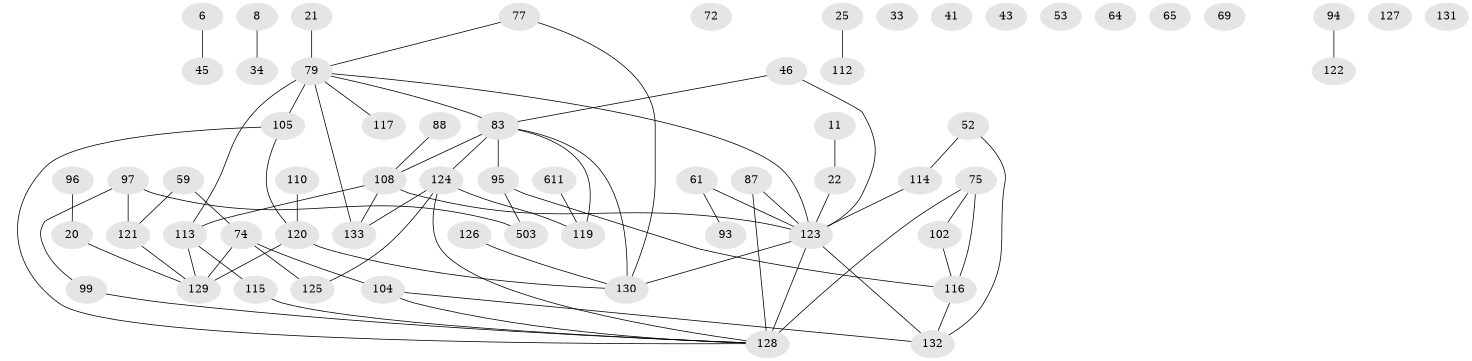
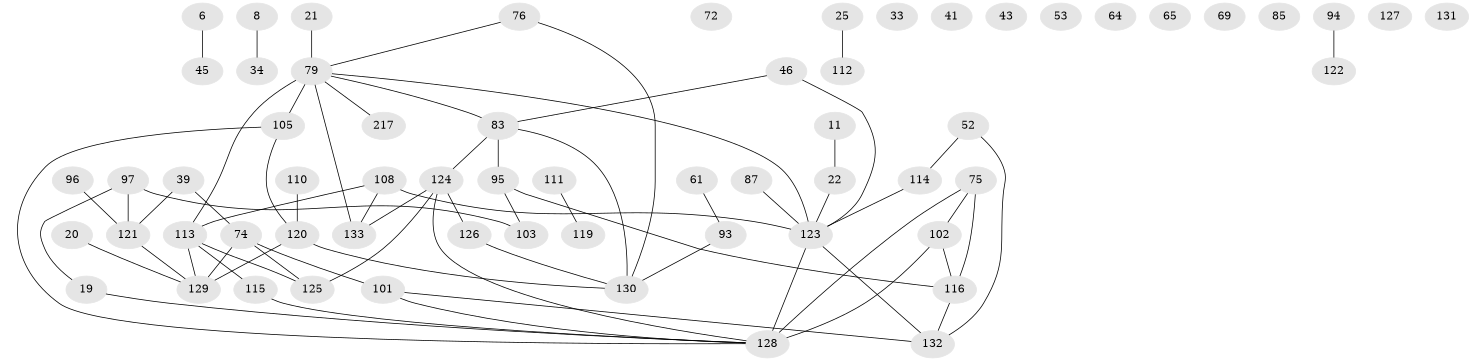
(519, 17) -> (519, 17)
none -> (1279, 17)
(384, 126) -> (384, 126)
(440, 126) -> none
(442, 153) -> none
(577, 159) -> none
(184, 180) -> (184, 180)
(554, 180) -> (554, 180)
(504, 205) -> (455, 208)
(749, 206) -> none
(72, 213) -> (100, 208)
(526, 235) -> (526, 235)
(759, 256) -> (865, 303)
none -> (242, 260)
(719, 262) -> (676, 262)
(86, 290) -> (86, 290)
(383, 290) -> (383, 290)
